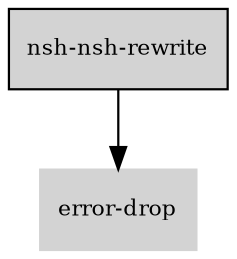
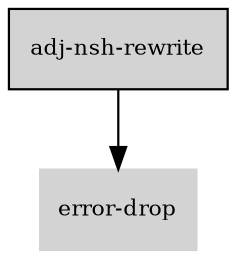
(118, 49) -> (118, 49)
